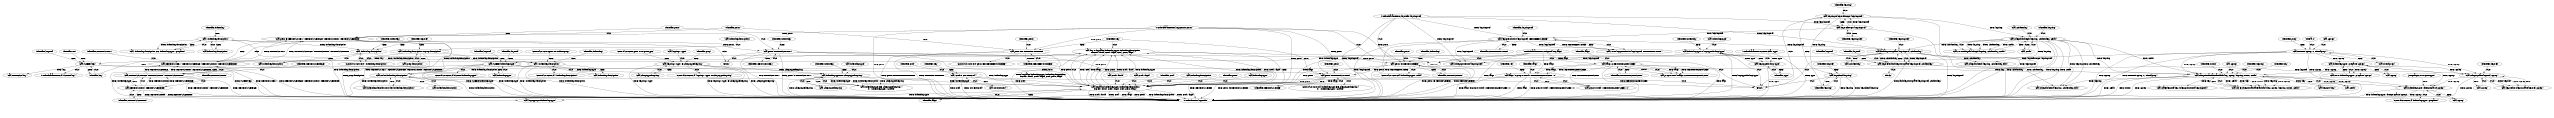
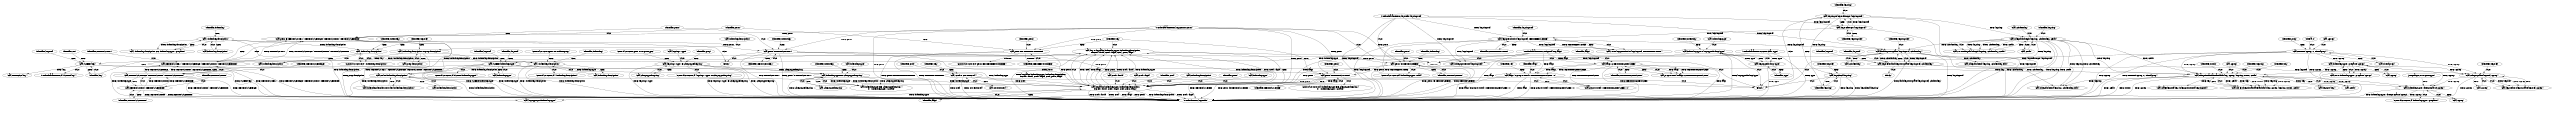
none -> (967, 30)
(1008, 58) -> (1008, 58)
(1644, 70) -> (1644, 70)
